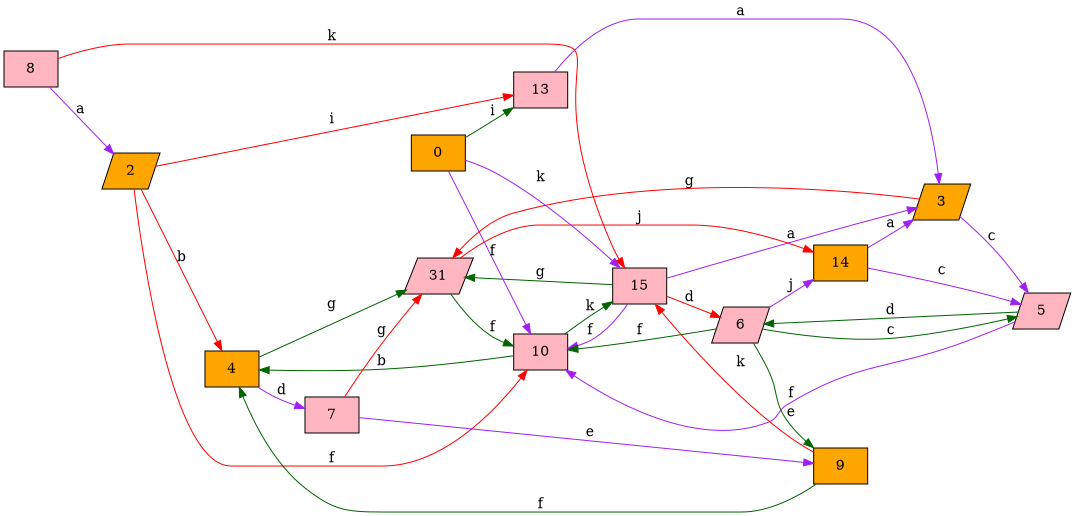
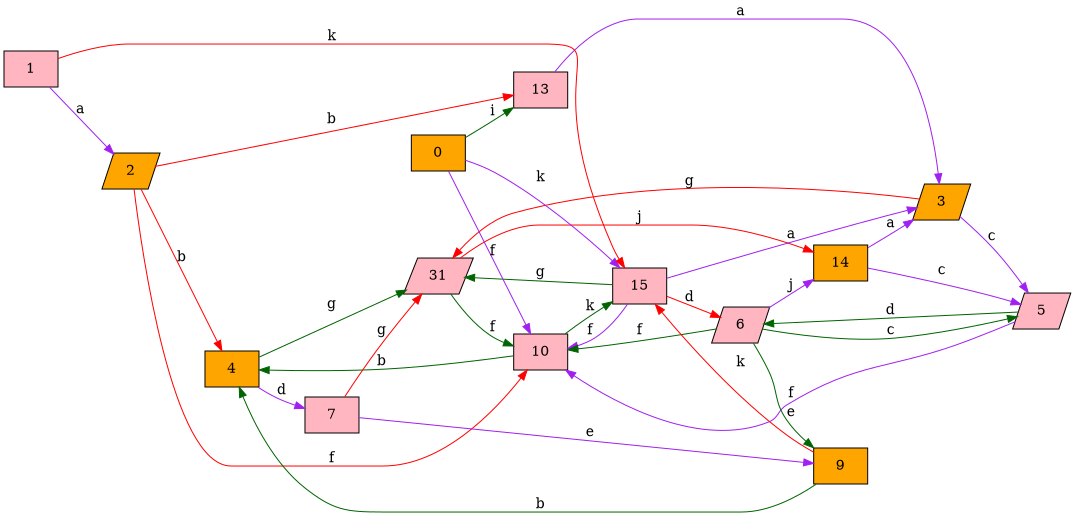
(31, 69) -> (31, 69)
(332, 120) -> (332, 120)
(541, 504) -> (541, 504)
